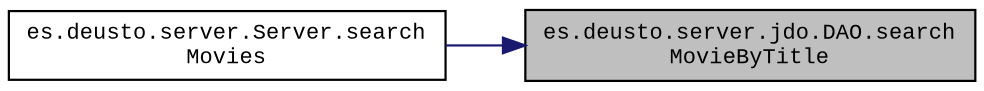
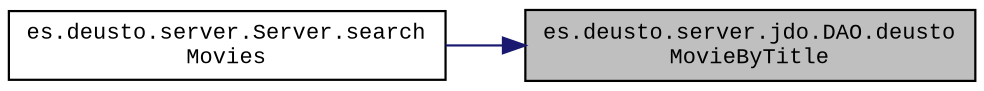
(750, 45) -> (750, 45)
